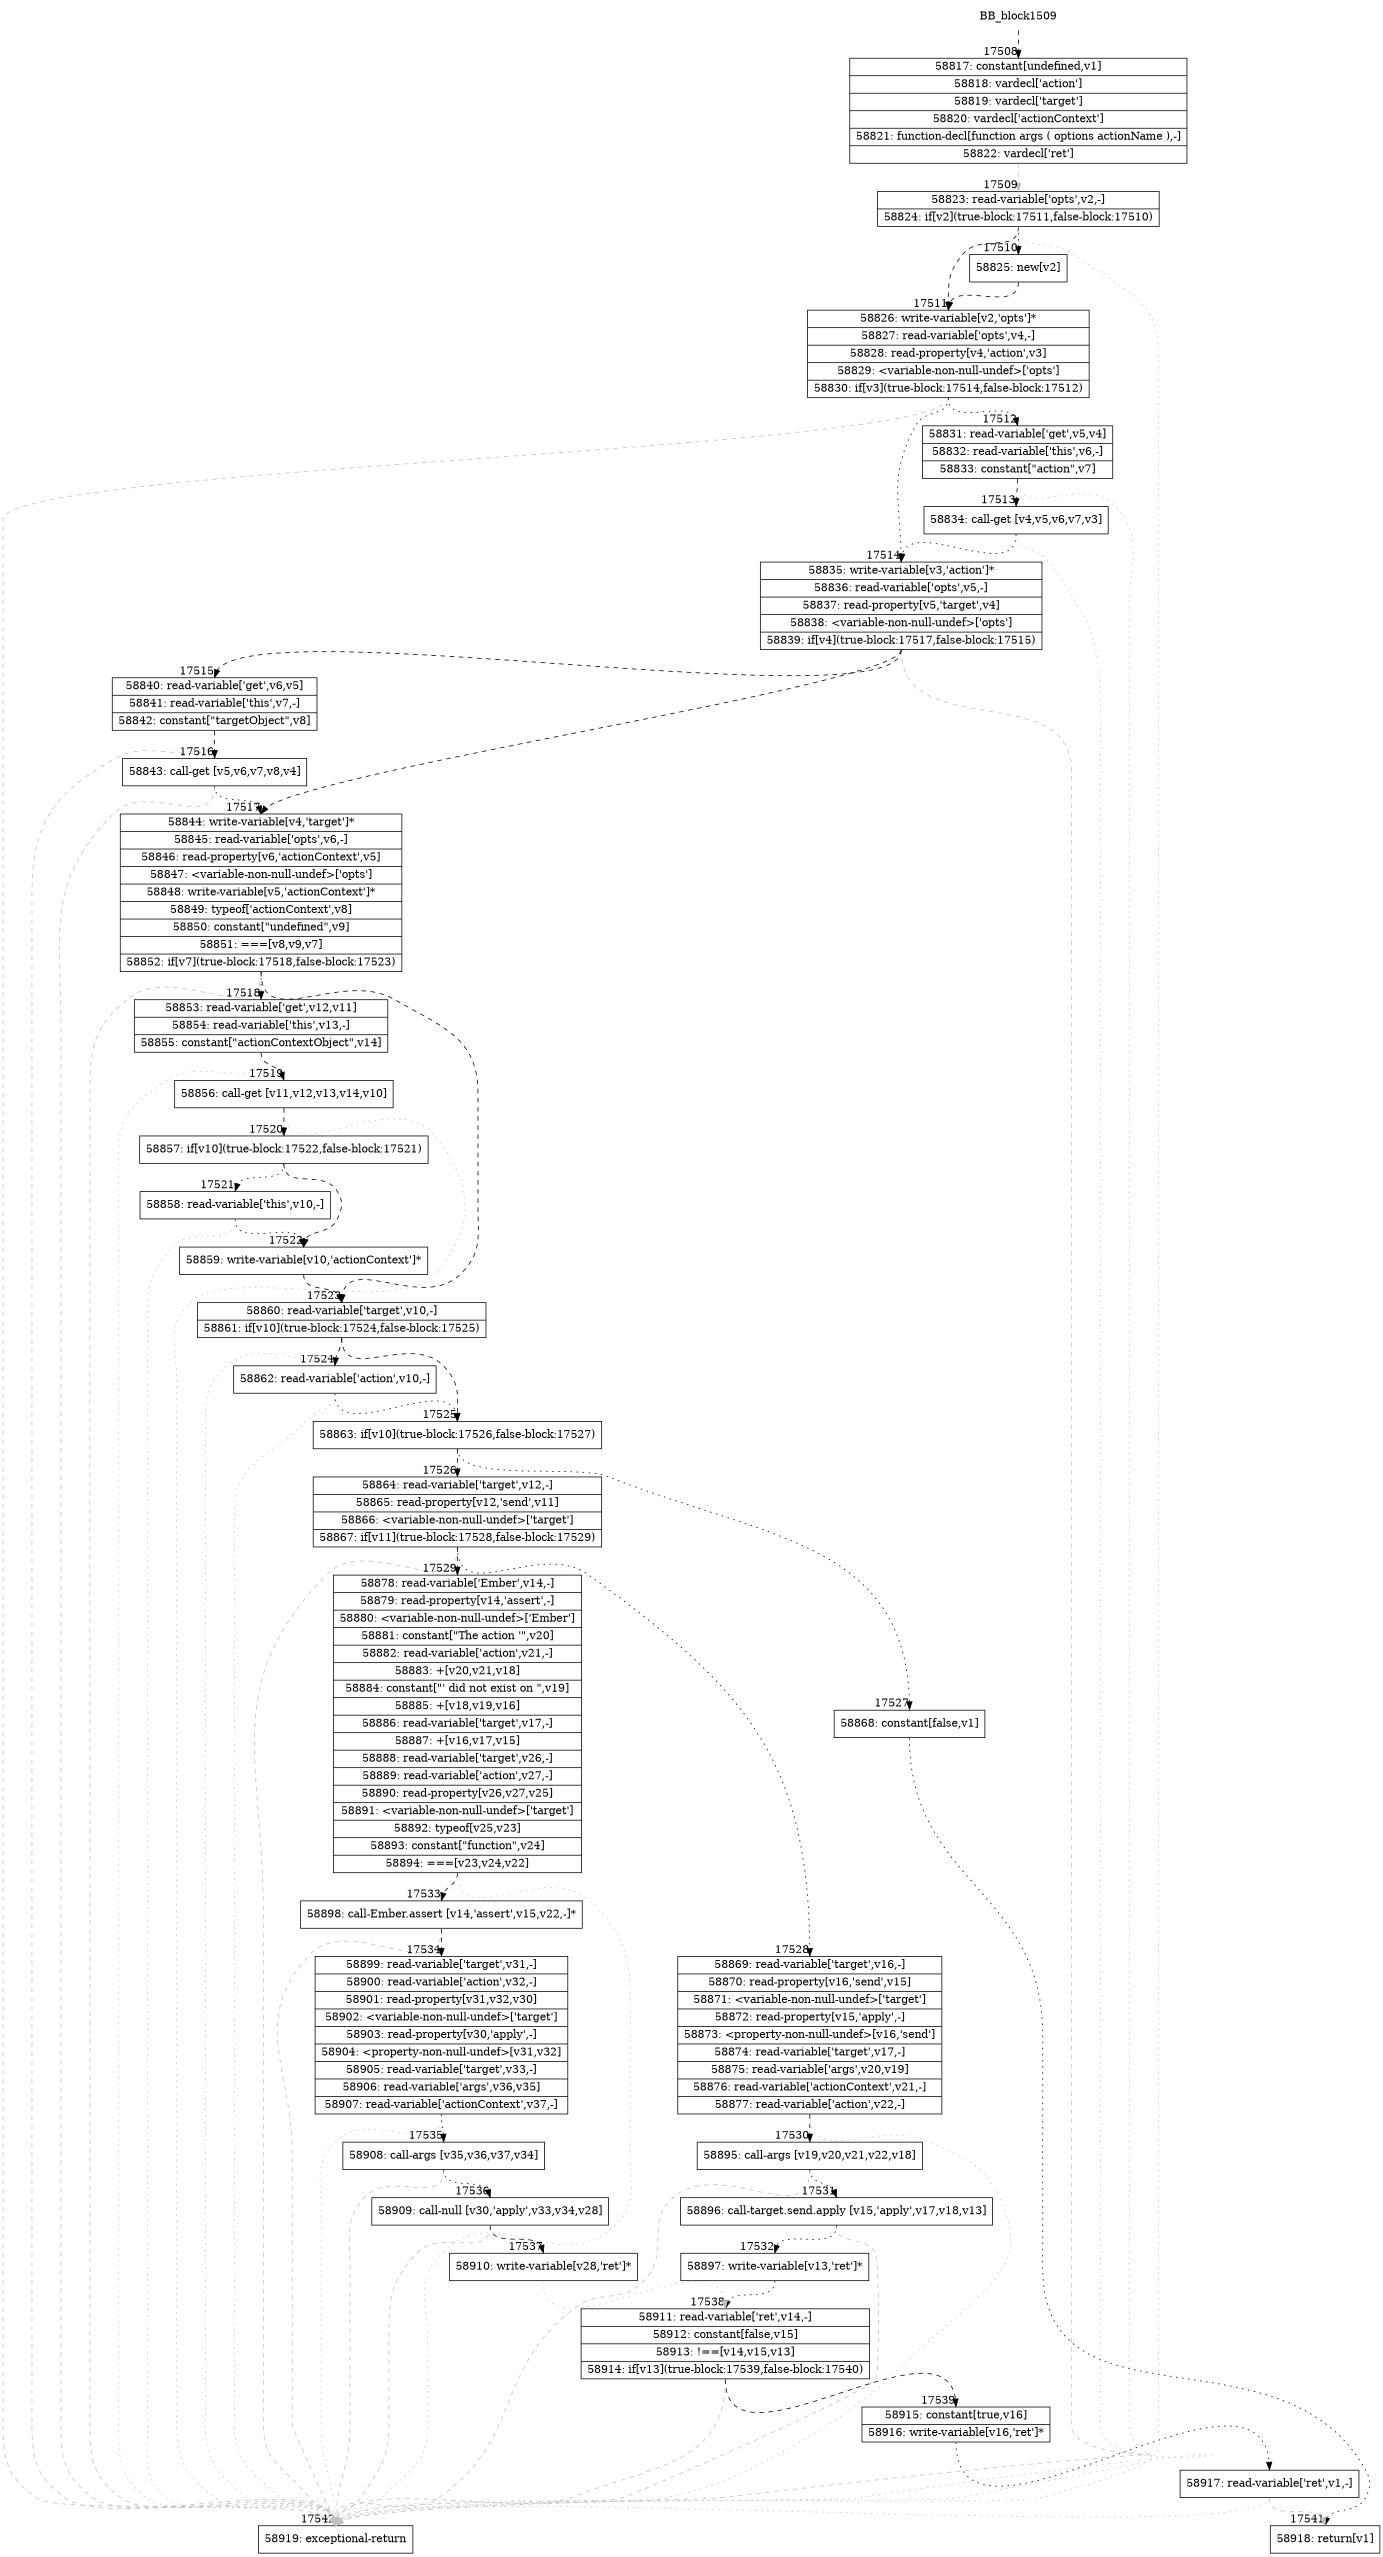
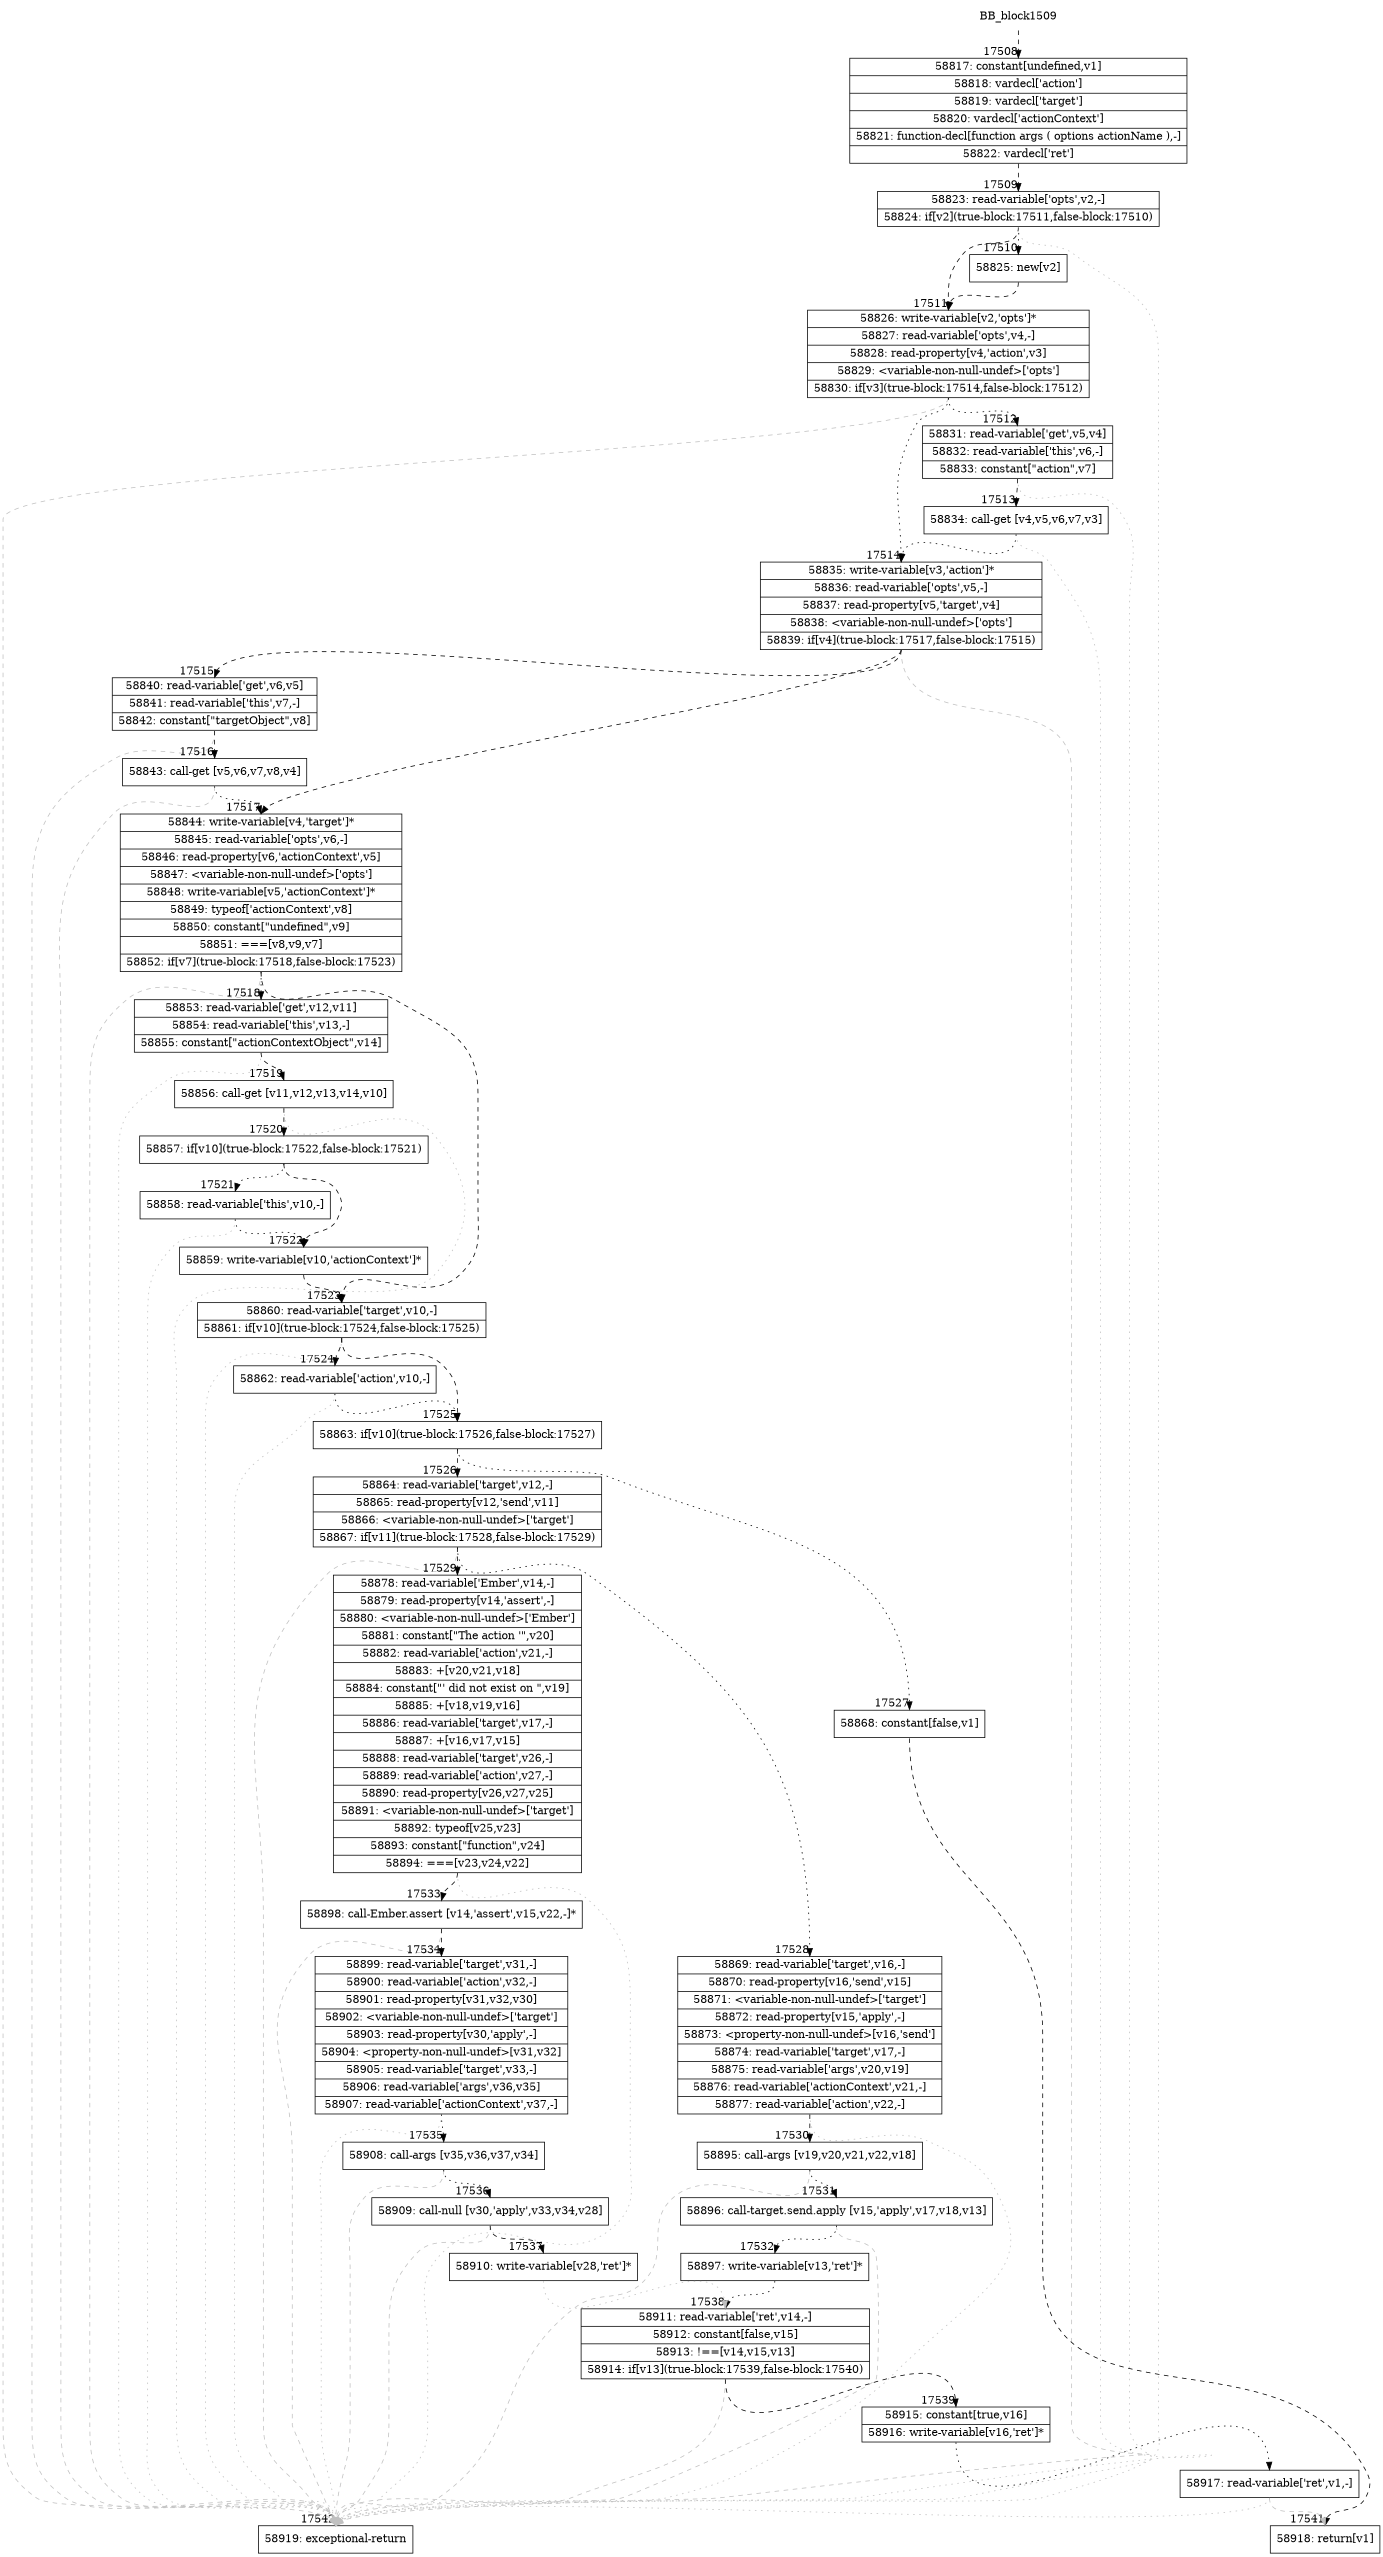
(1018, 173) -> (1018, 173)
(1043, 2228) -> (1043, 2228)
